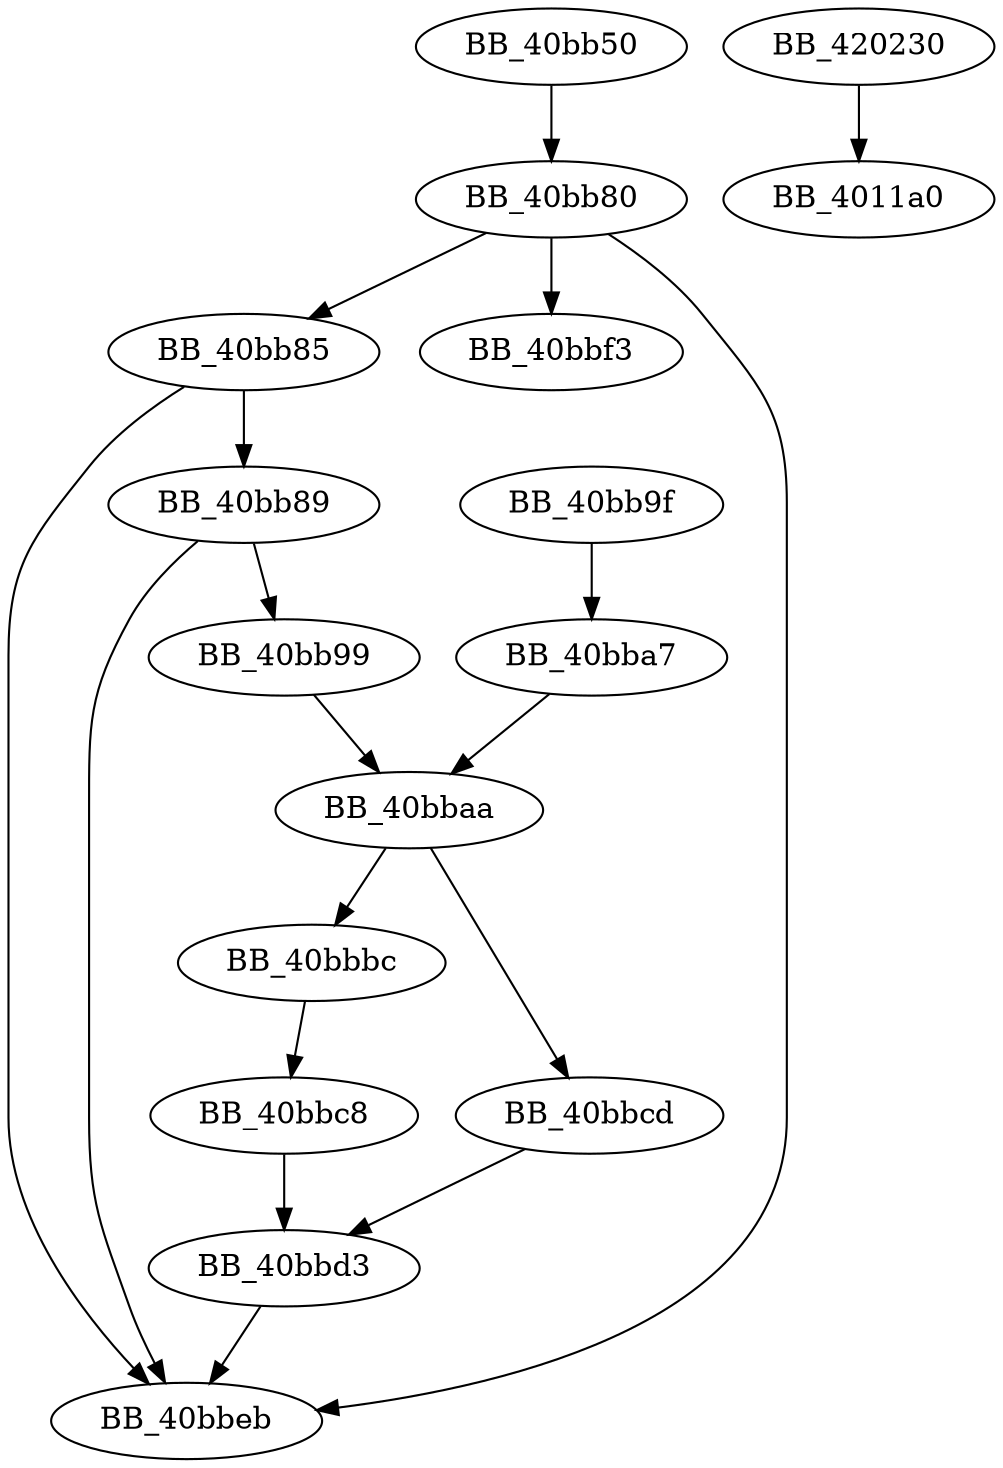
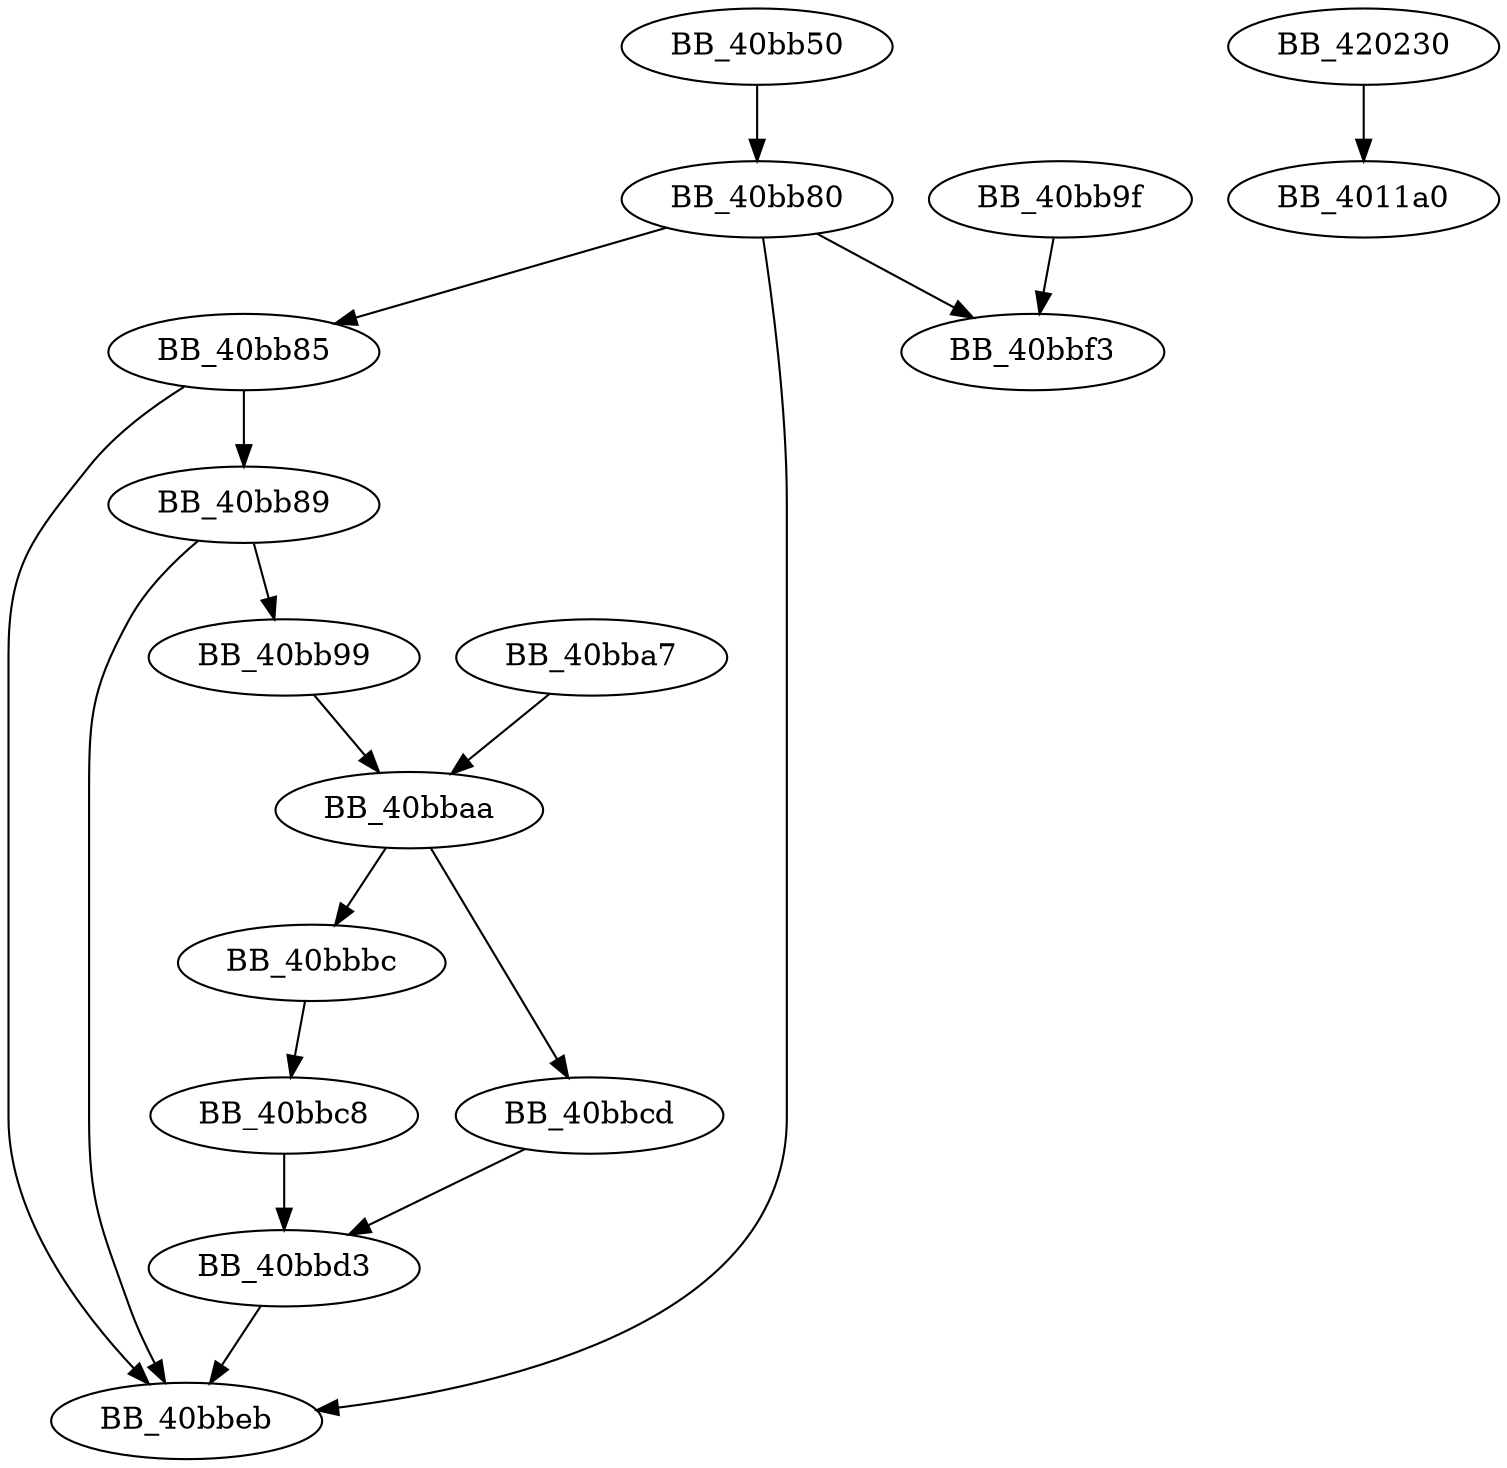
(592, 571) -> (1049, 265)
